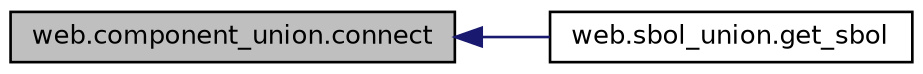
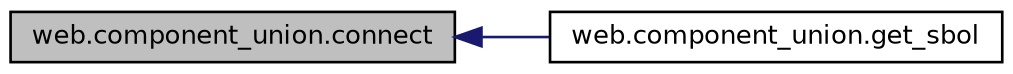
(731, 37) -> (776, 37)
